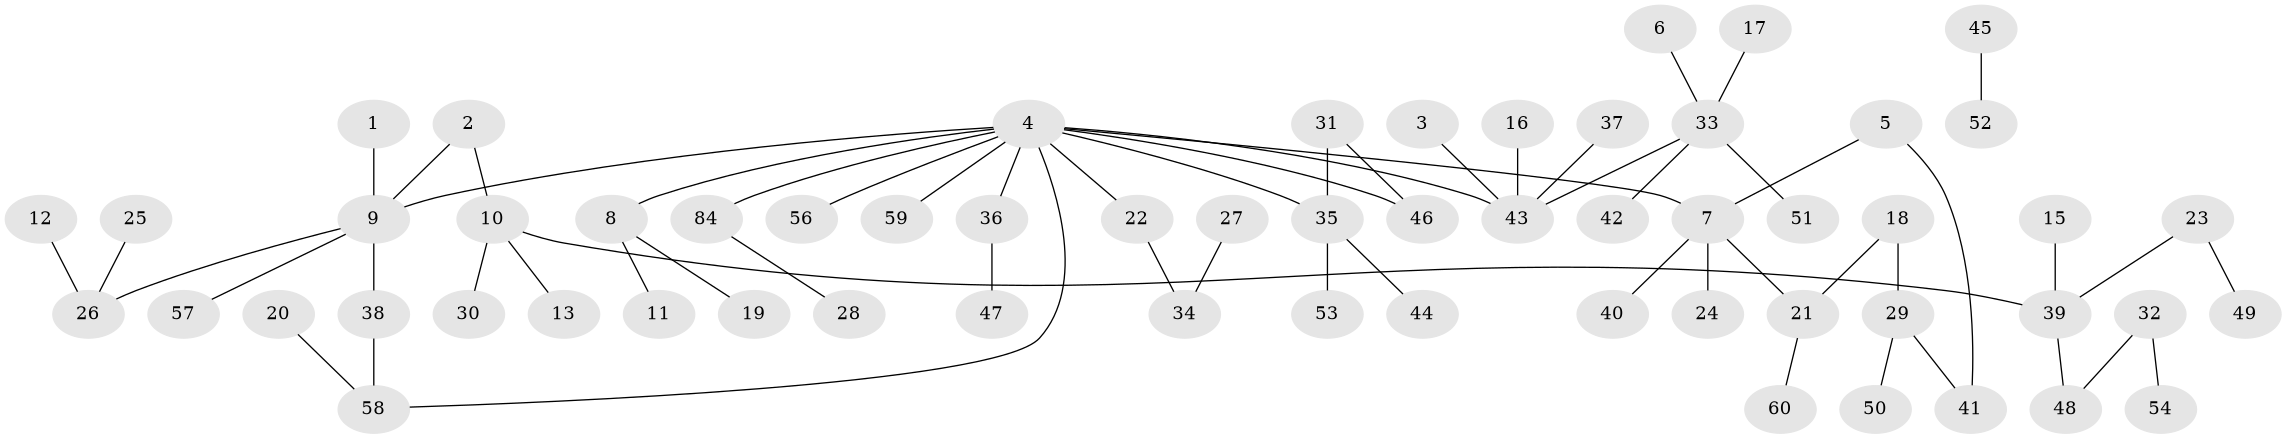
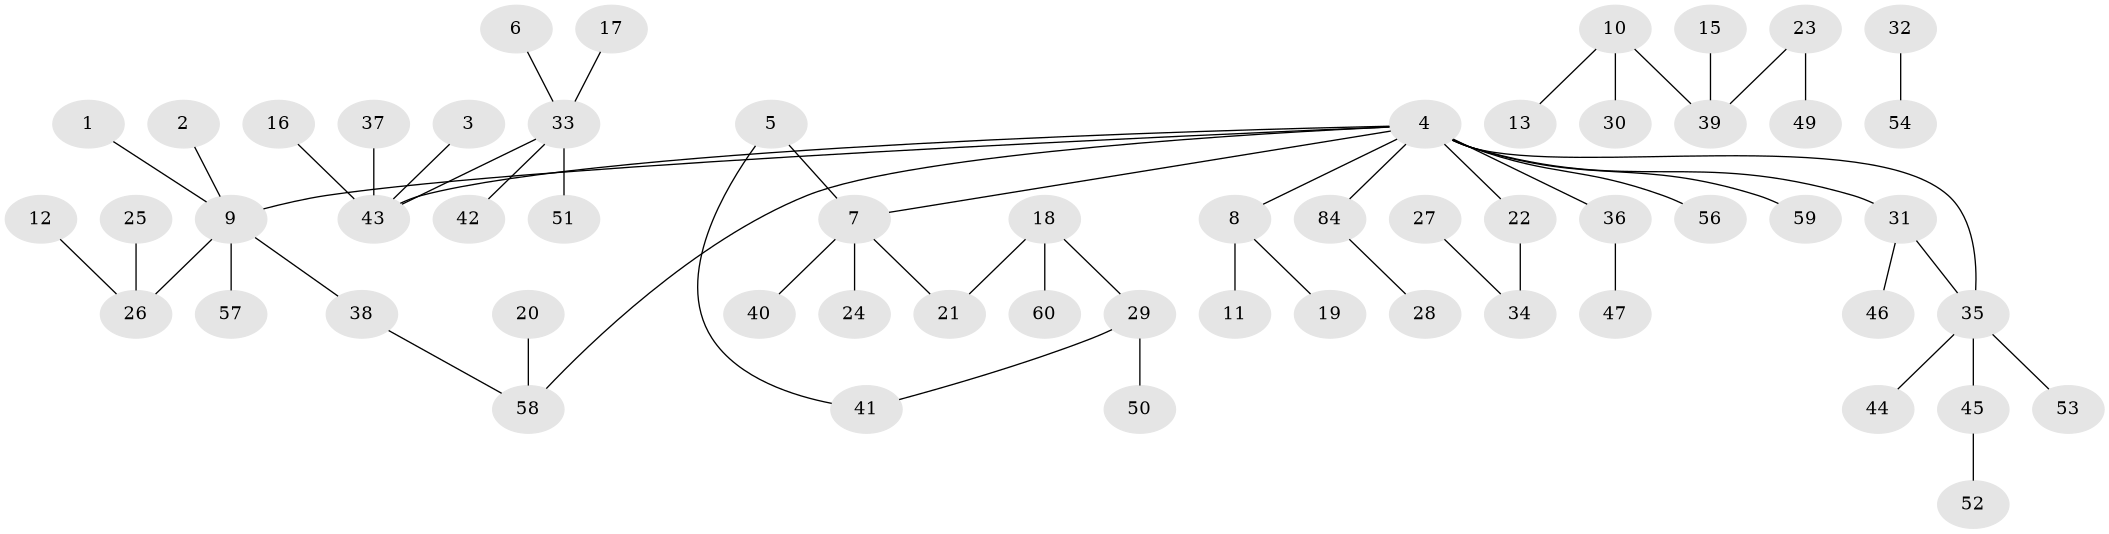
(1232, 158) -> (1695, 172)
(481, 172) -> none
(1792, 362) -> (1045, 267)
none -> (1973, 362)
(2066, 409) -> none
